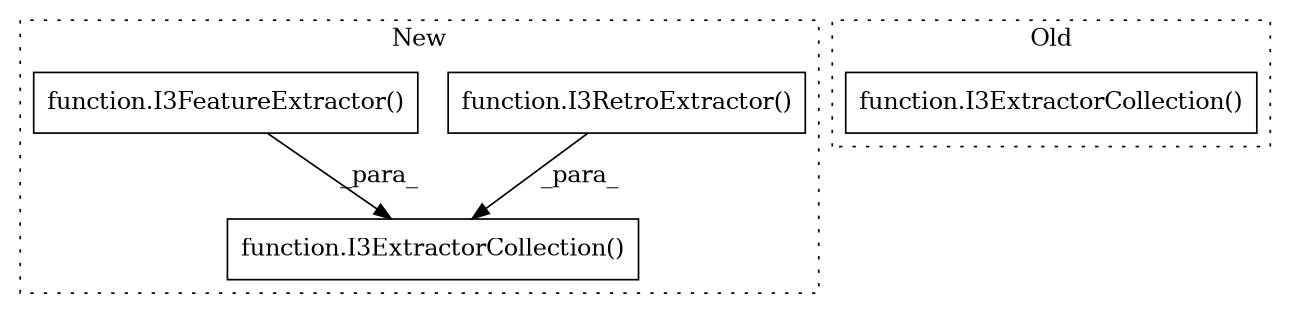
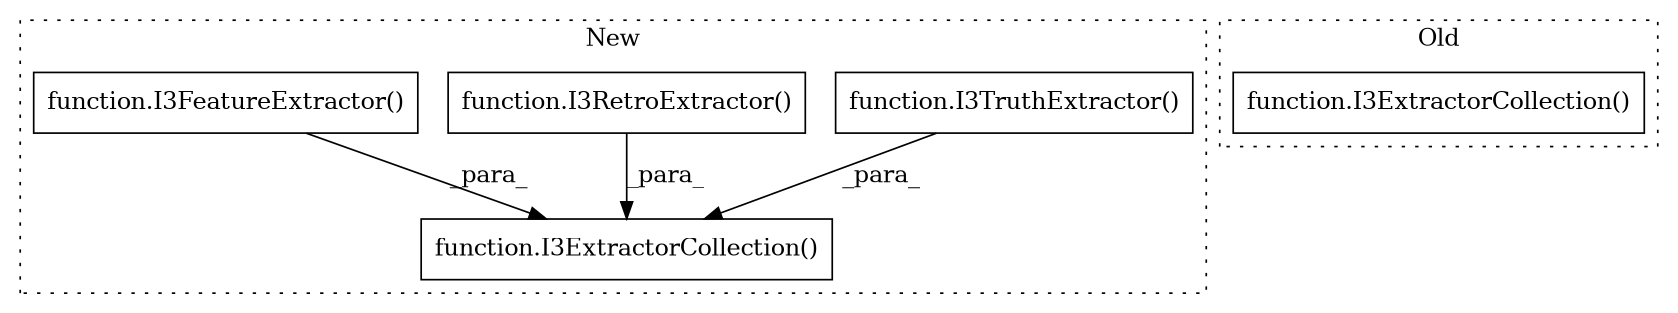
none -> (1014, 103)
